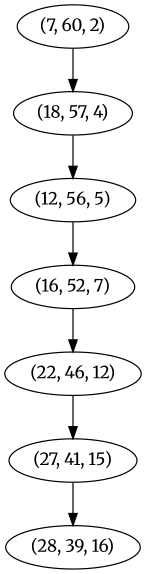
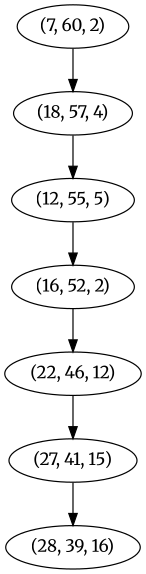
(73, 200) -> (73, 200)
(73, 287) -> (73, 287)
